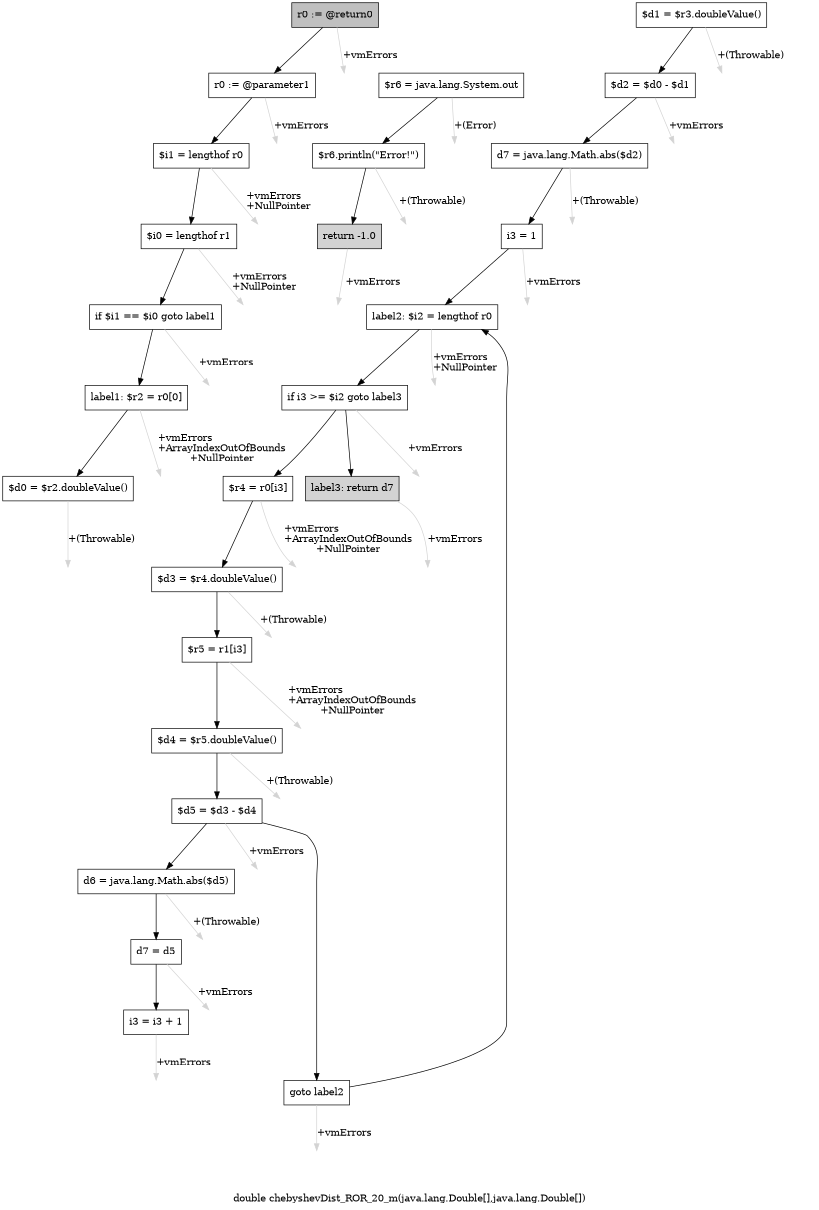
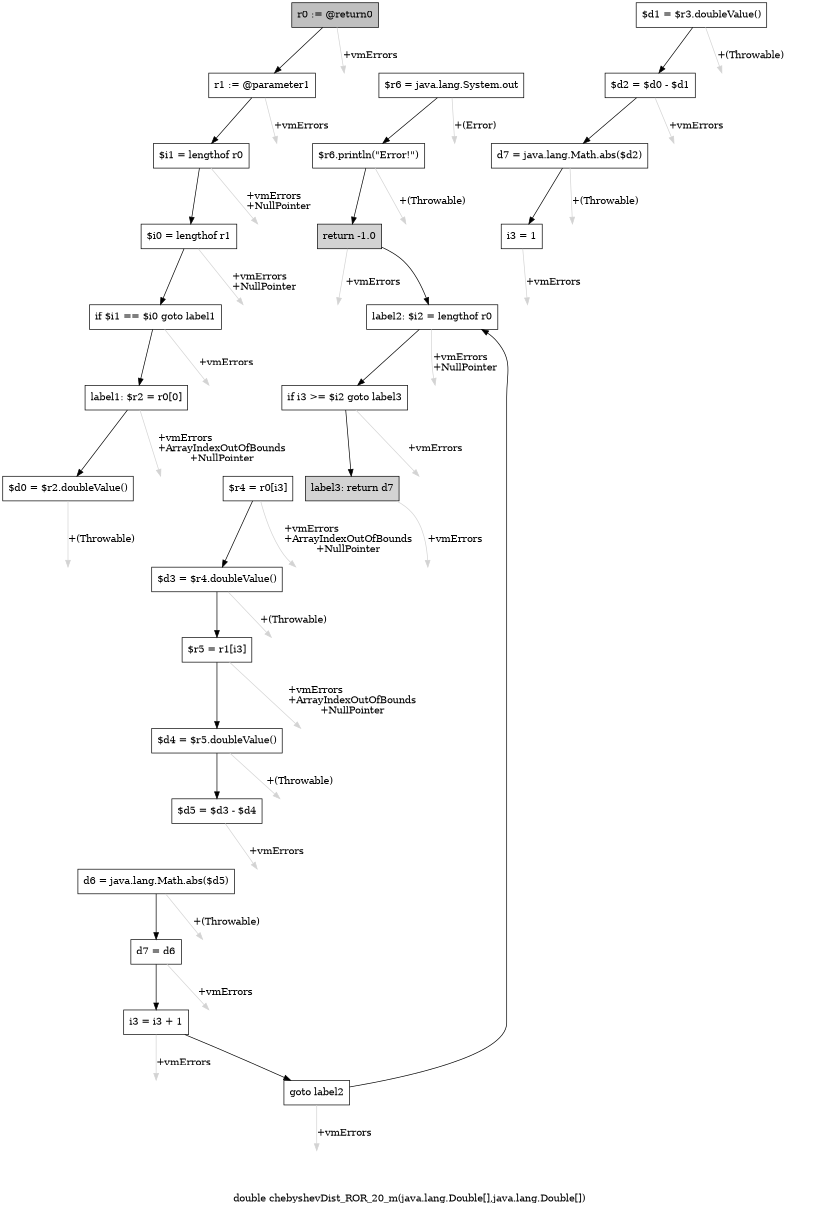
(262, 85) -> (262, 85)
(480, 274) -> (409, 268)
(309, 442) -> none
(189, 844) -> none
(317, 930) -> (235, 1056)
(156, 952) -> (156, 952)
